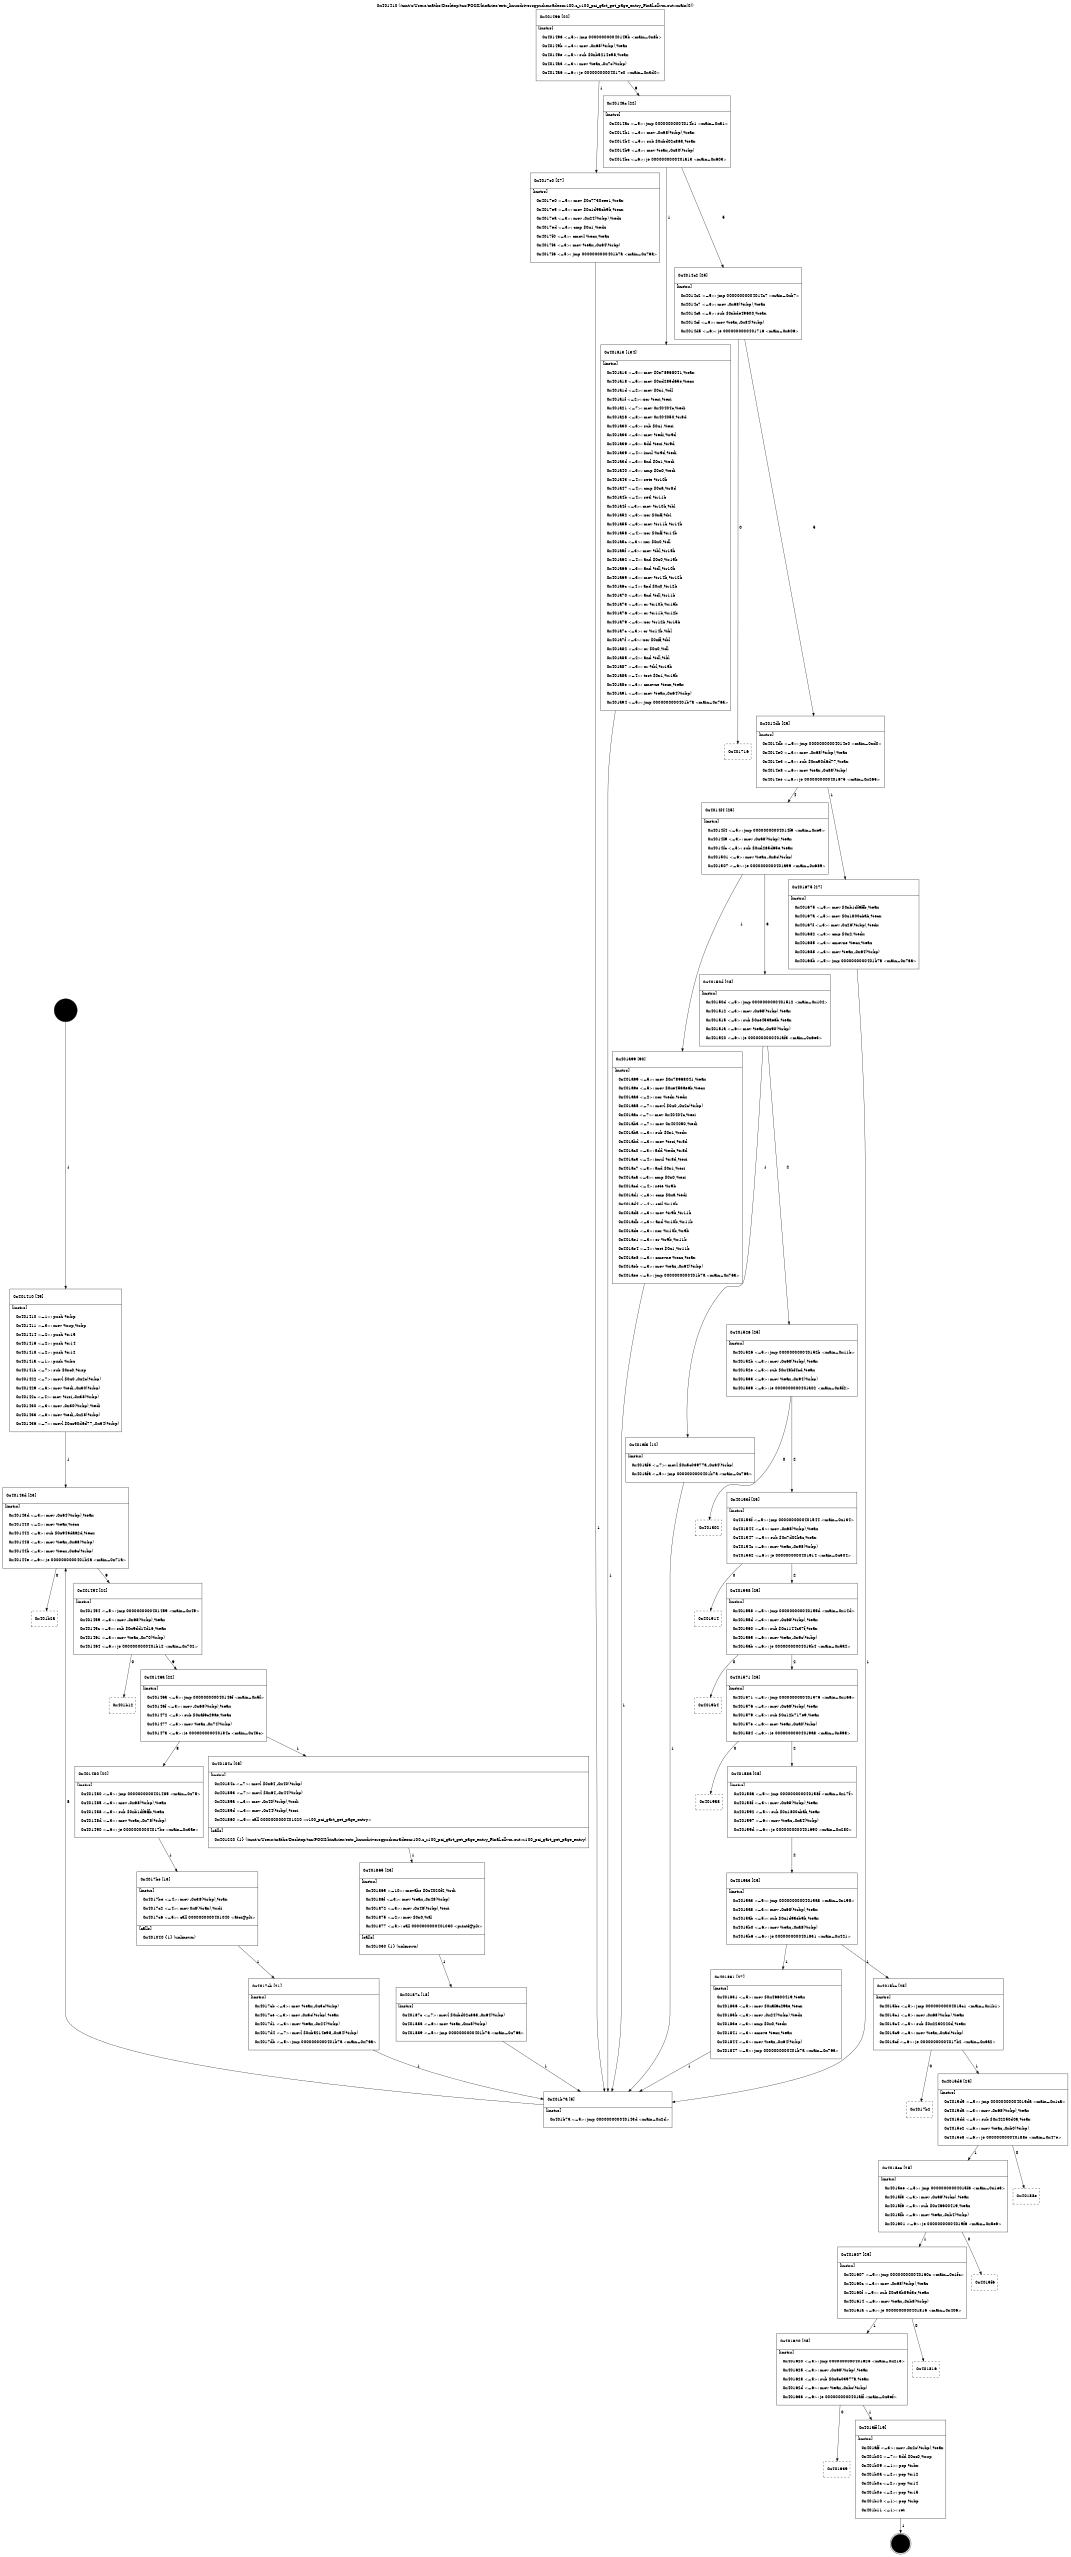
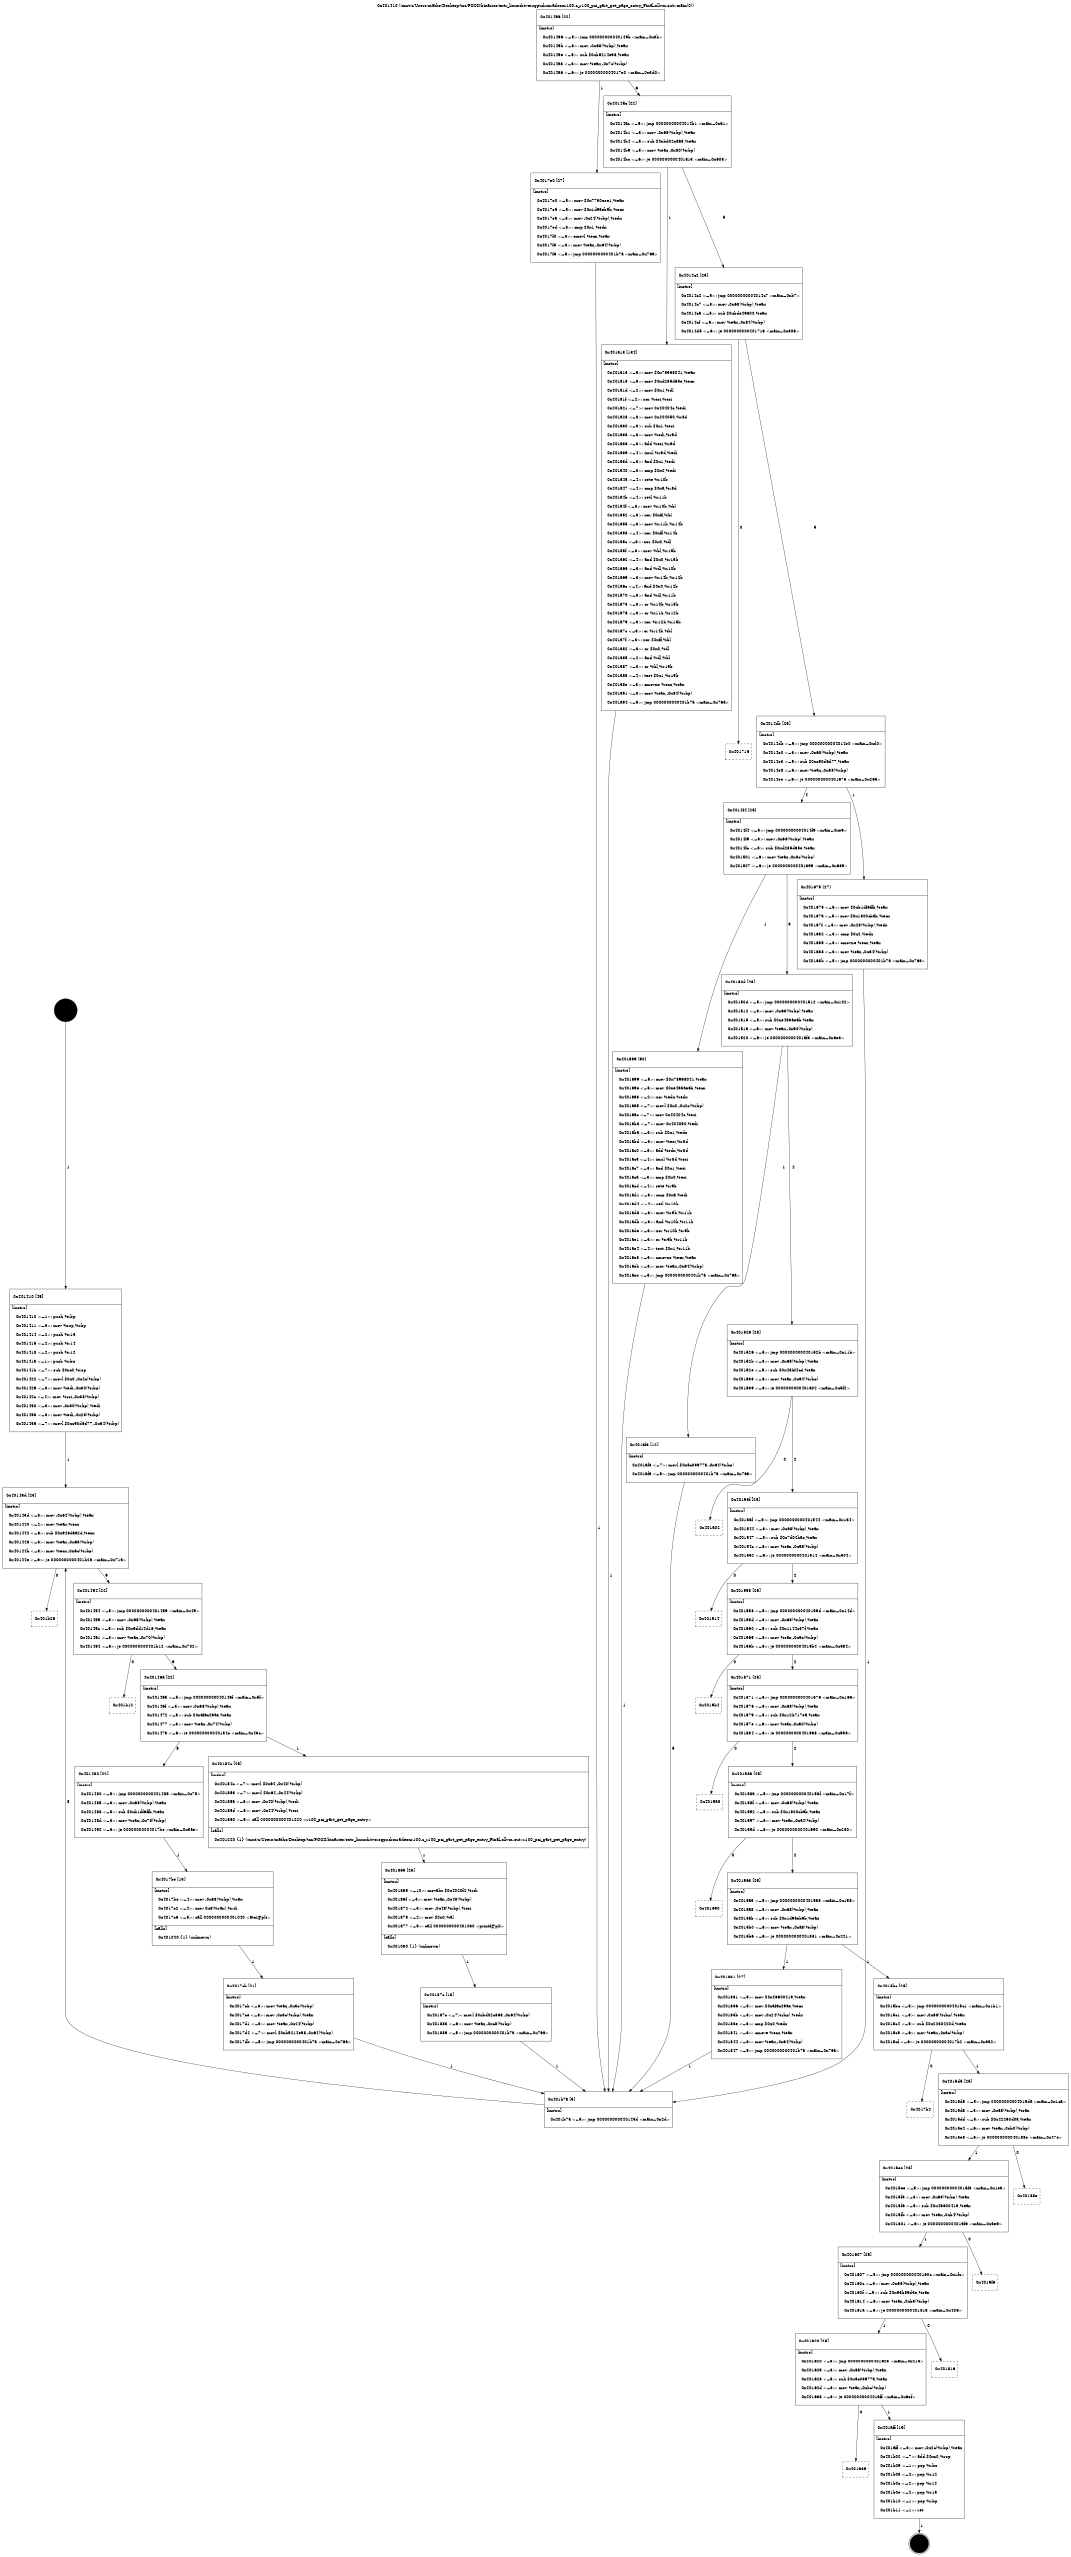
(672, 1749) -> (673, 1749)
none -> (709, 1909)
